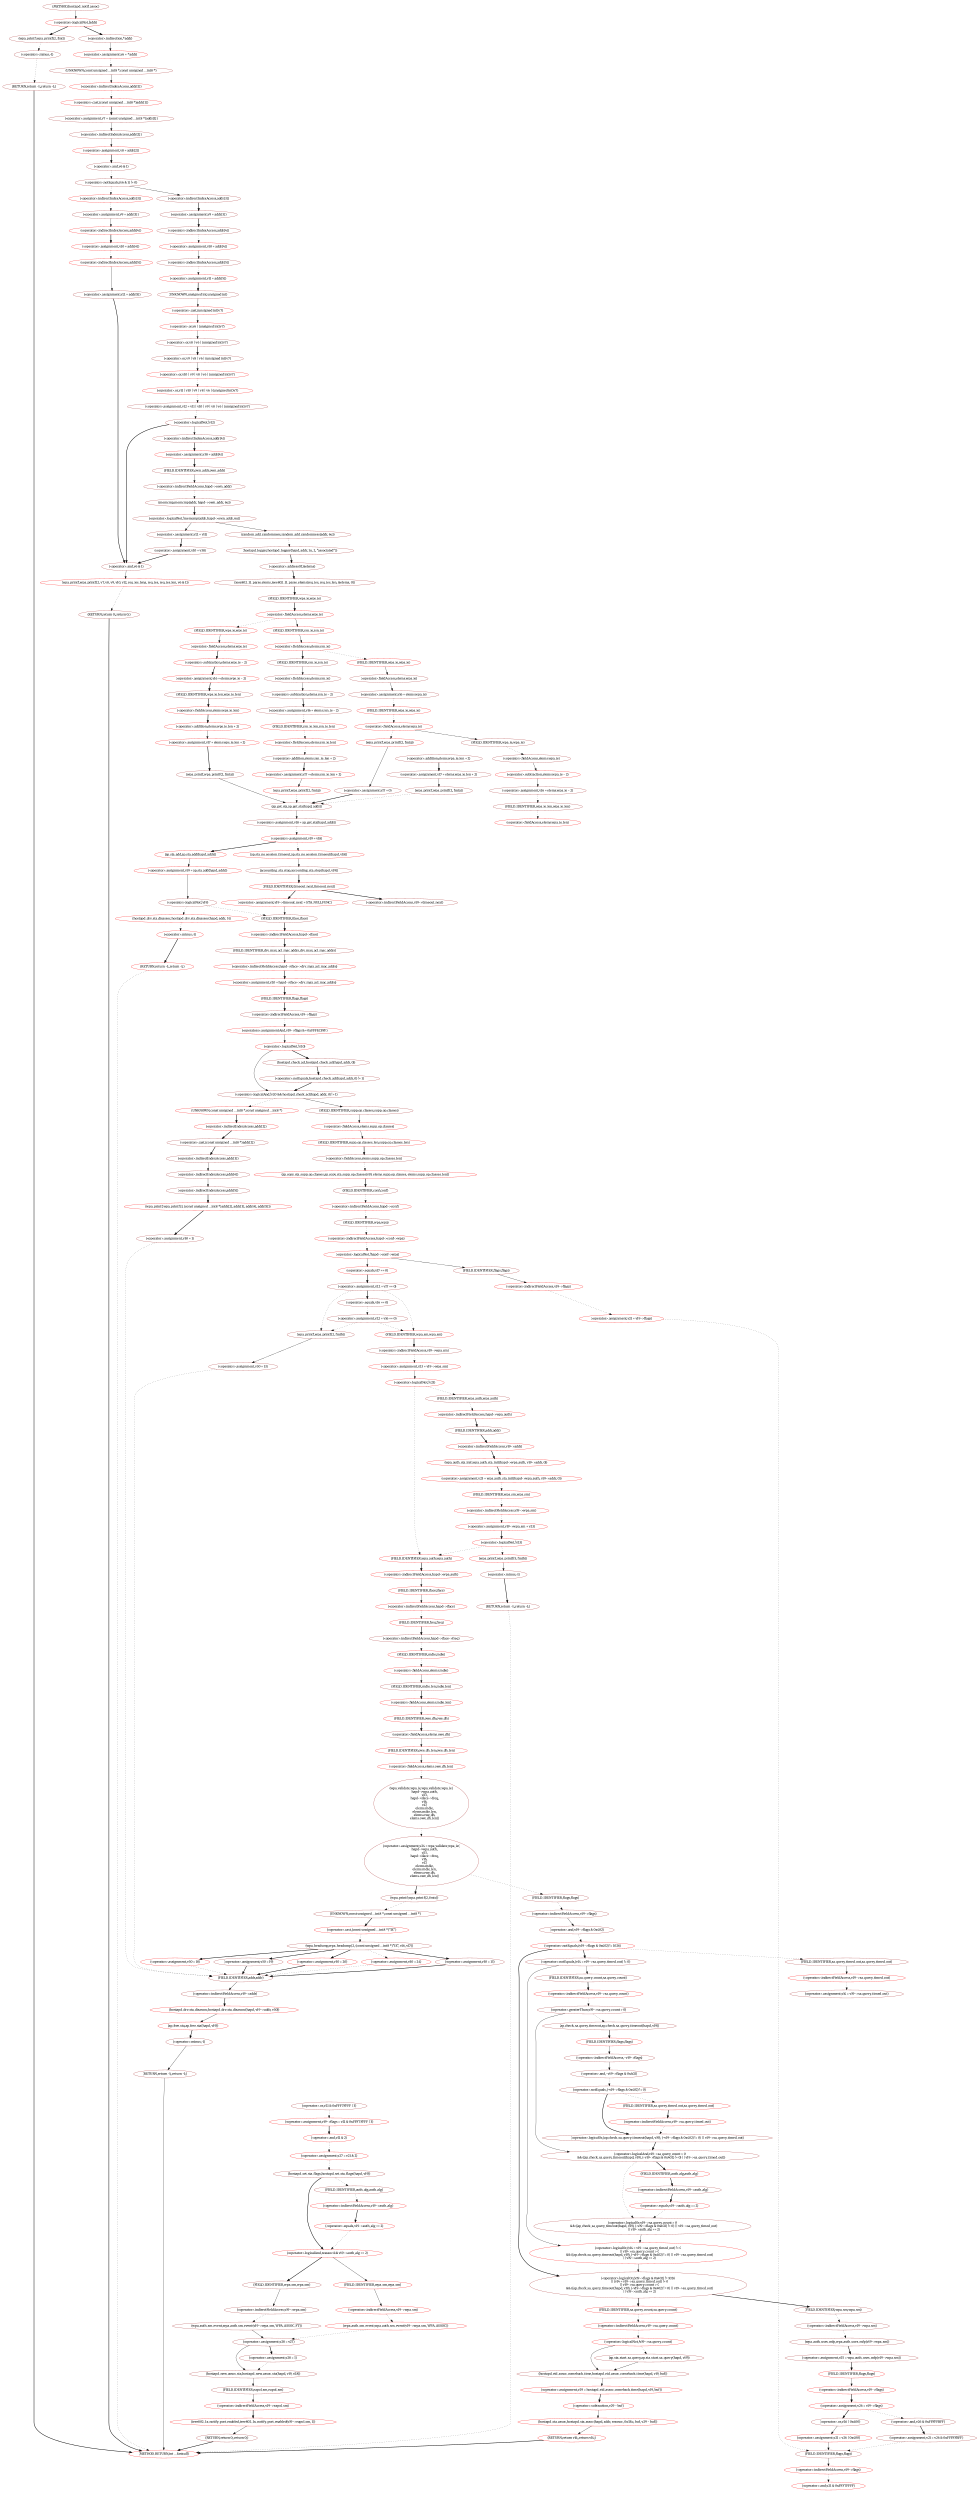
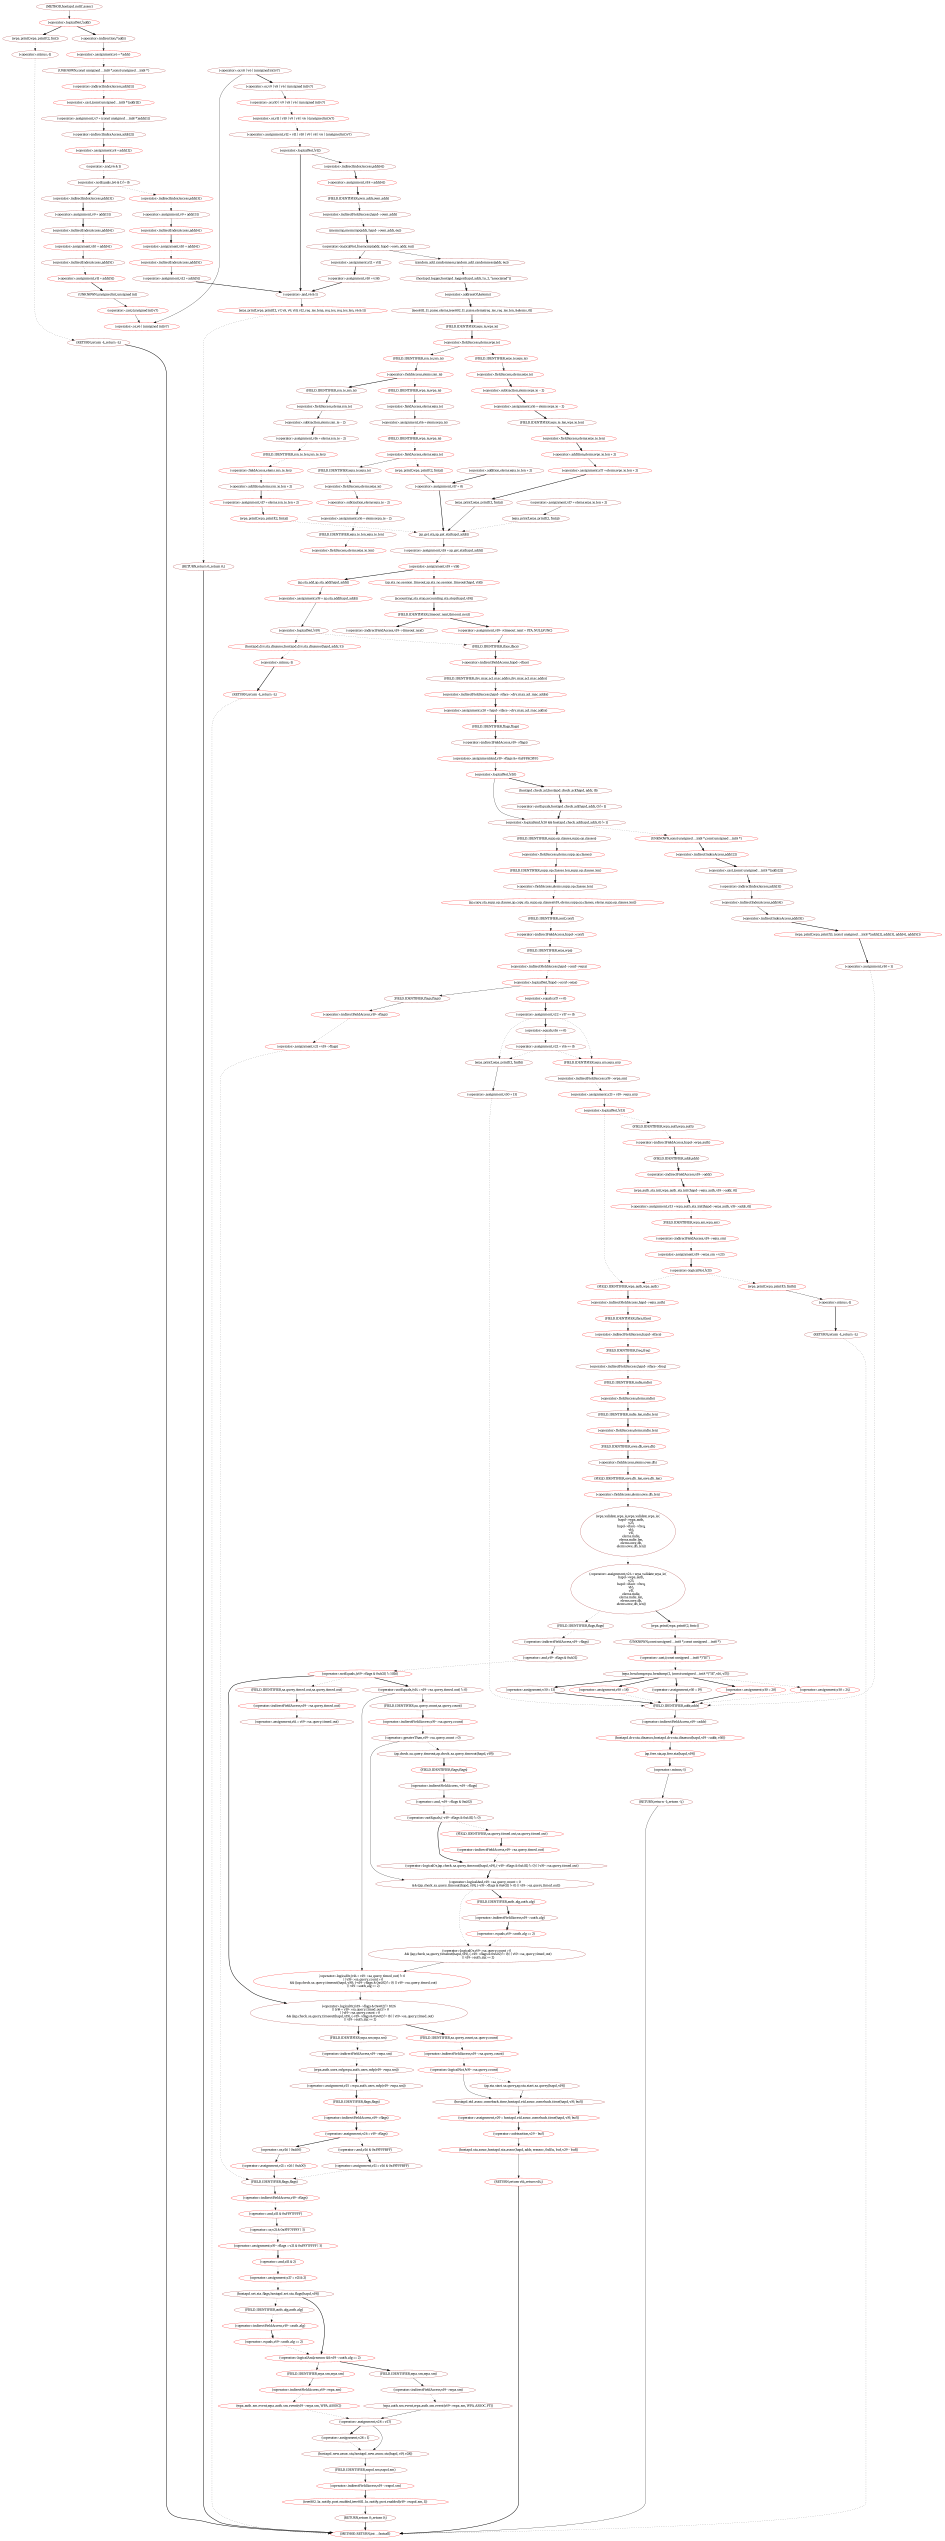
(198, 334) -> (219, 210)
(439, 766) -> (471, 478)
none -> (276, 2221)
